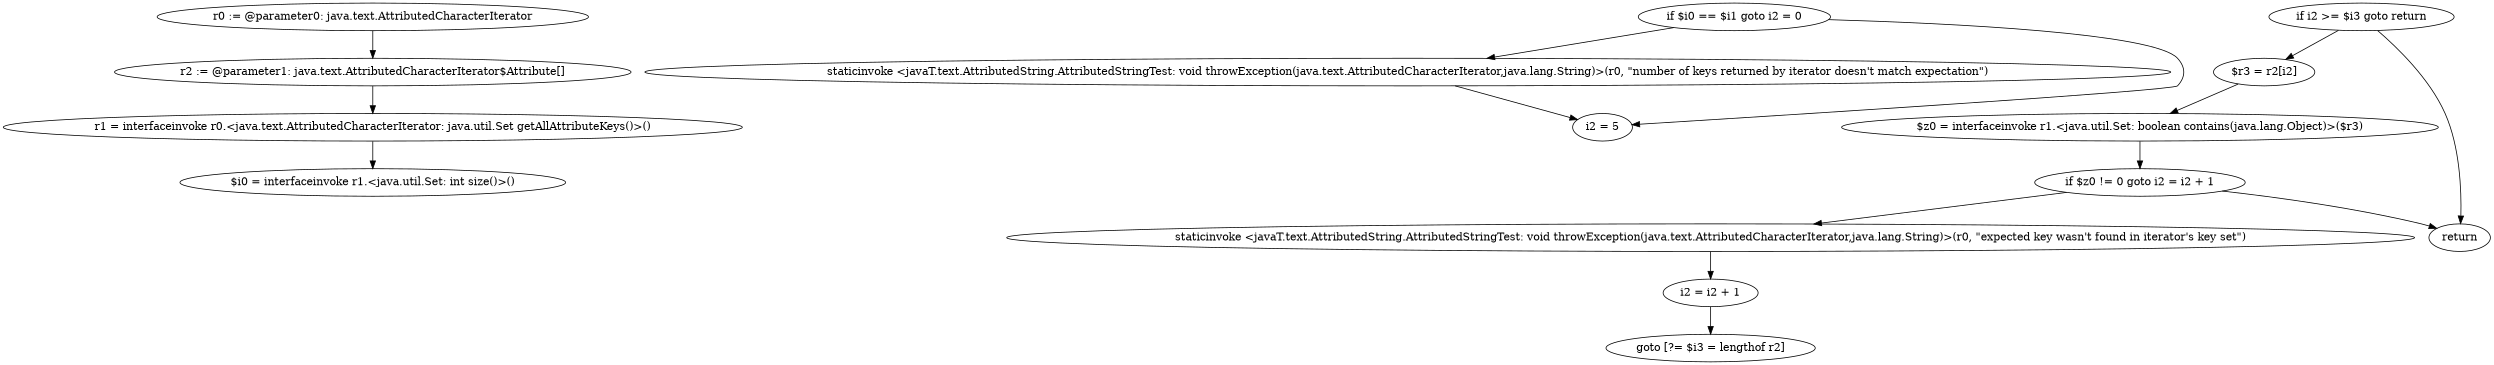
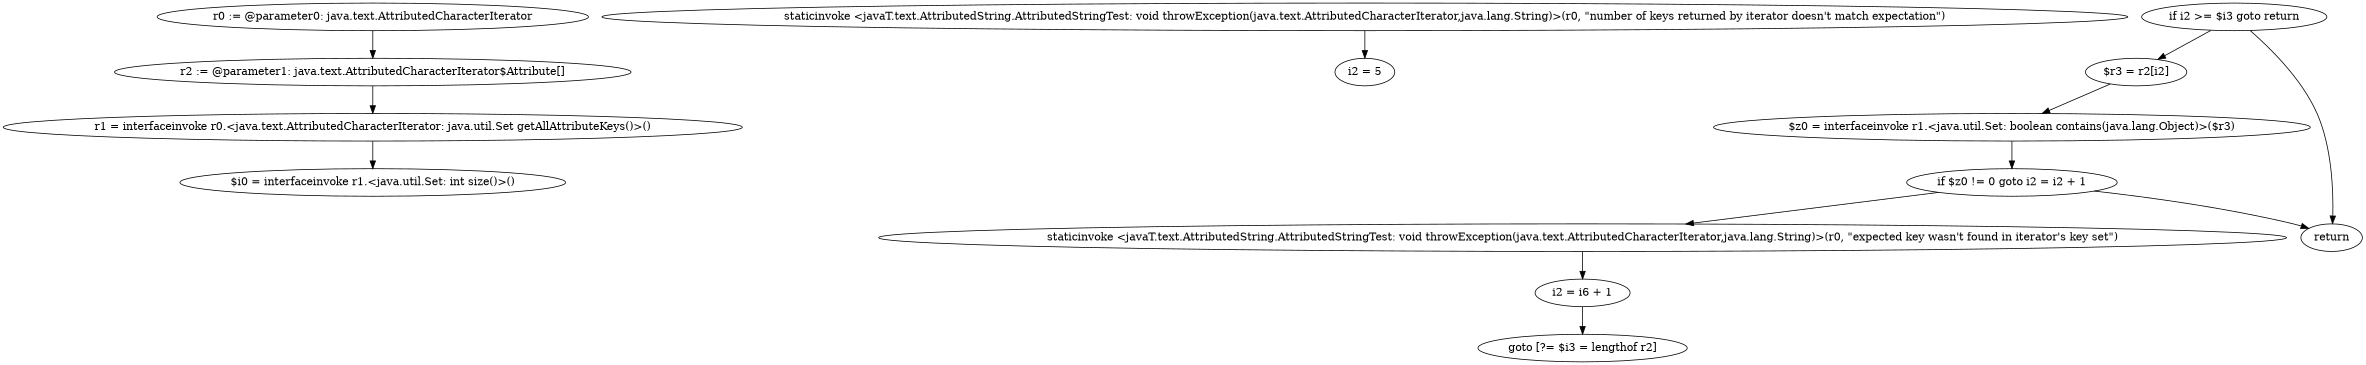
(1734, 17) -> none
(1711, 293) -> (1583, 293)
